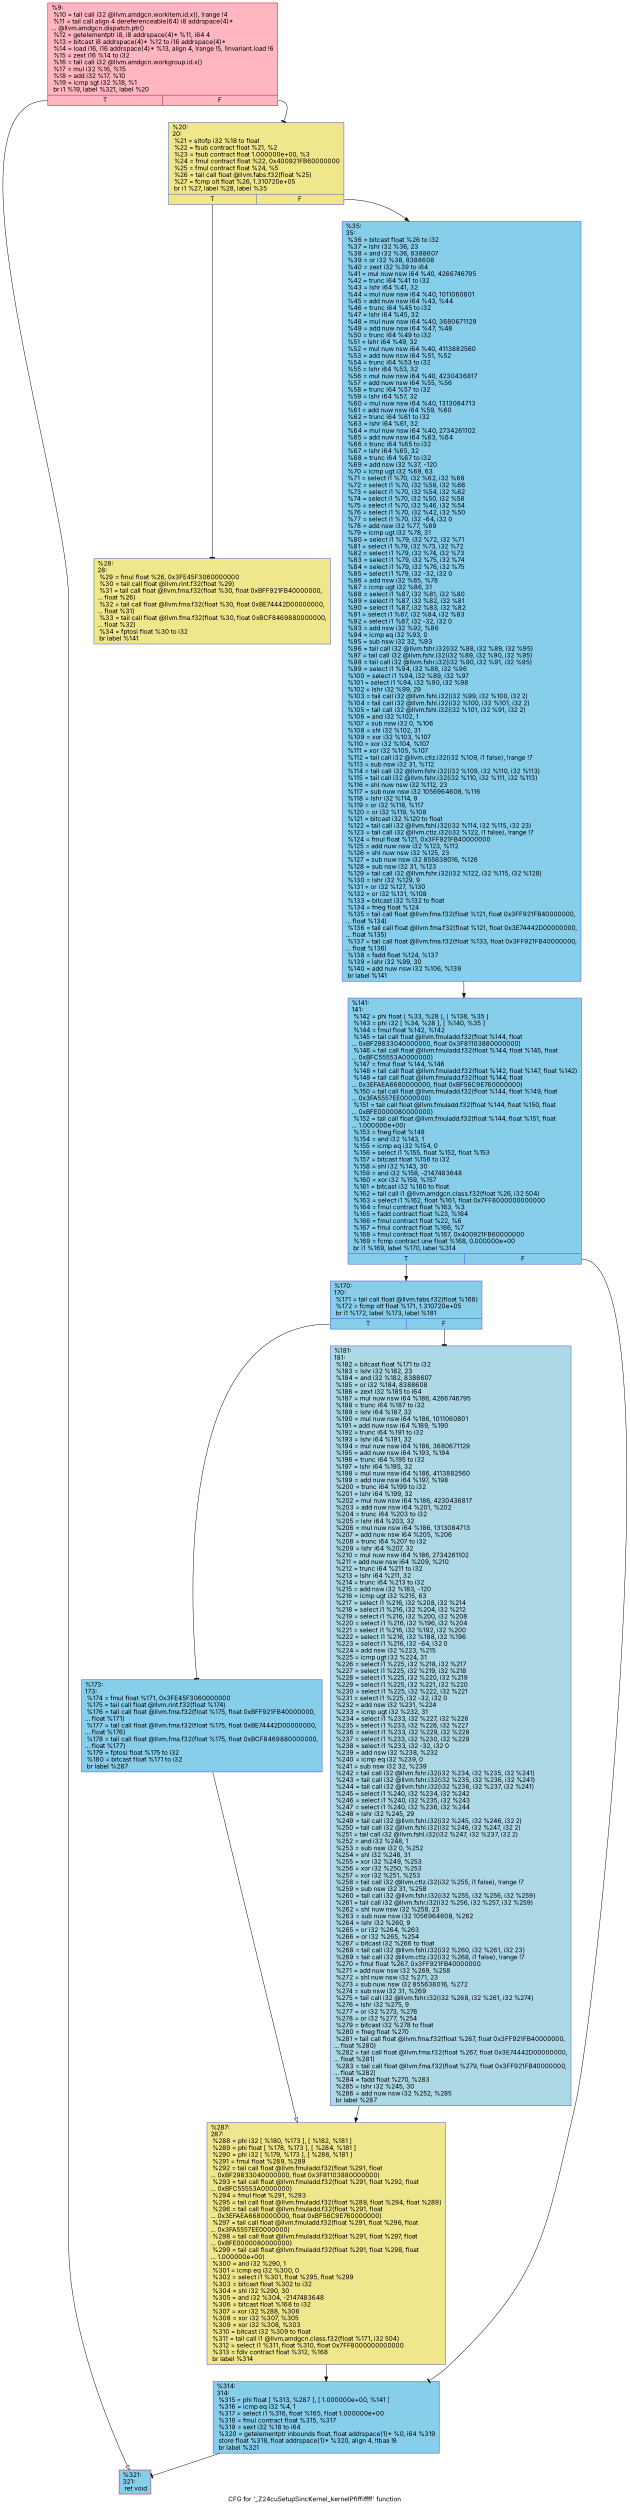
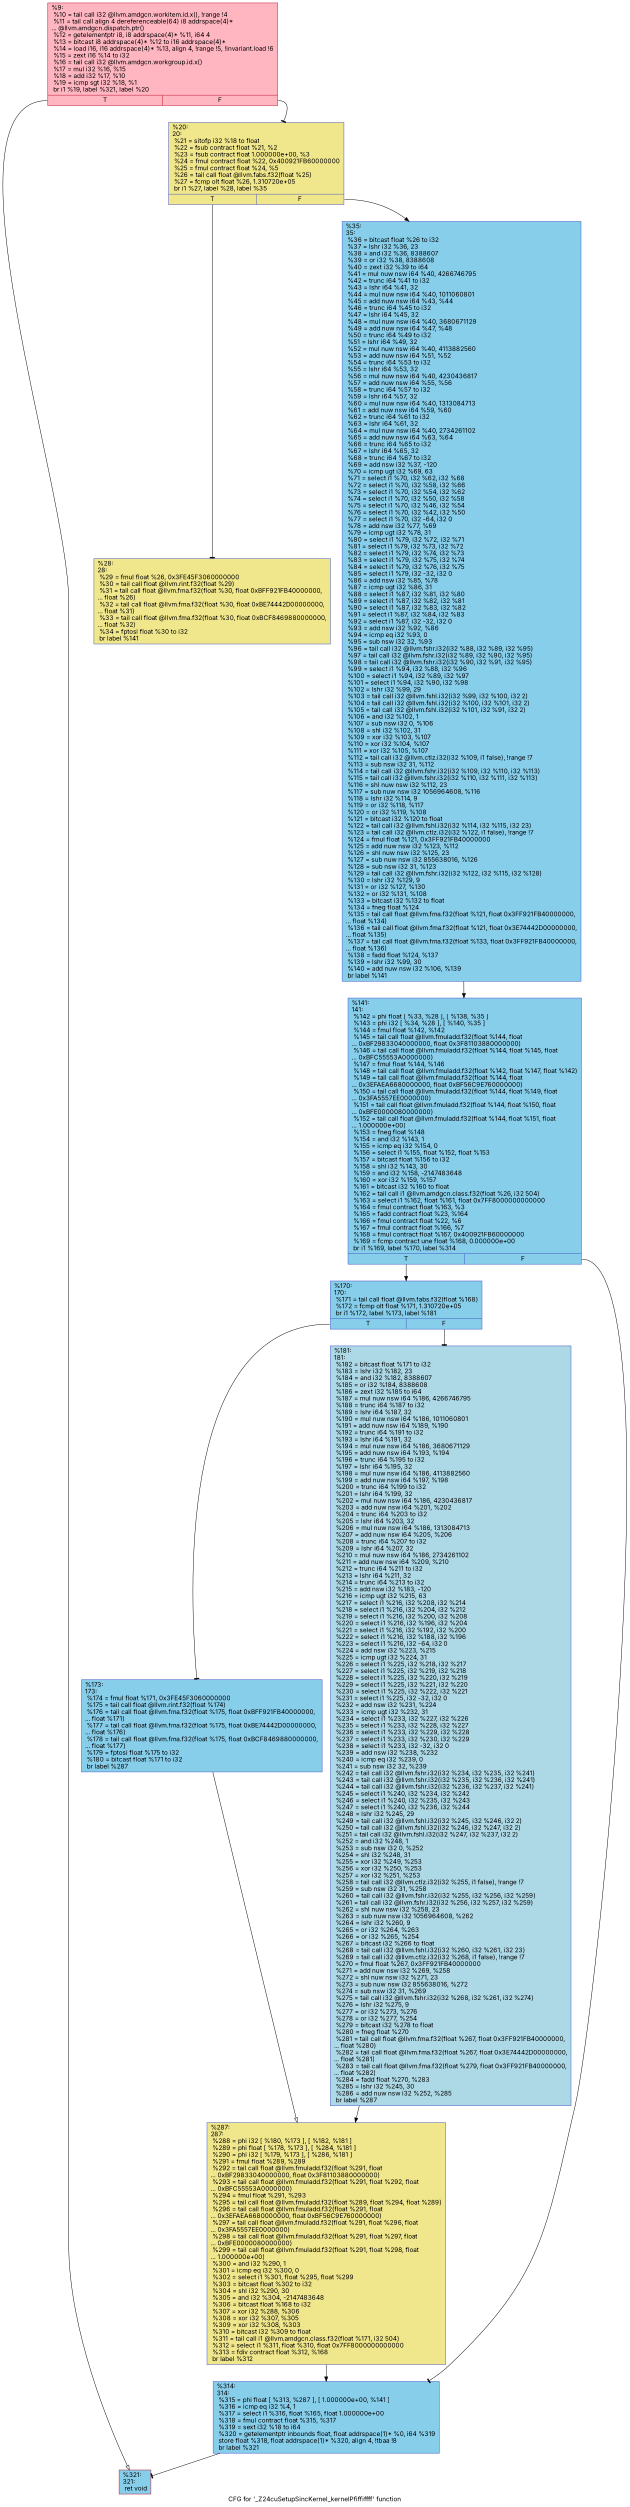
(232, 2359) -> (232, 2359)
